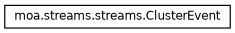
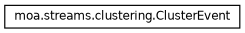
(118, 17) -> (122, 17)
